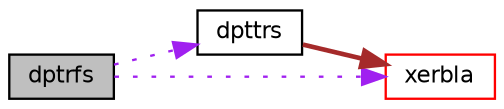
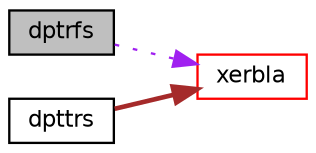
(144, 57) -> none
